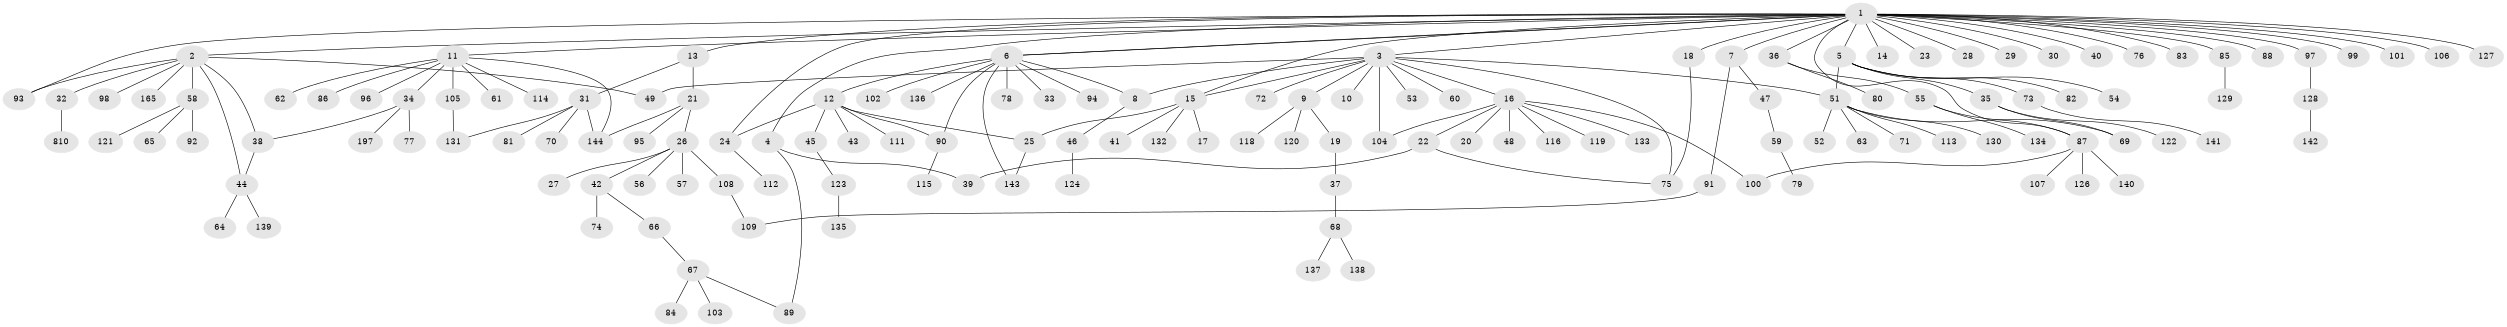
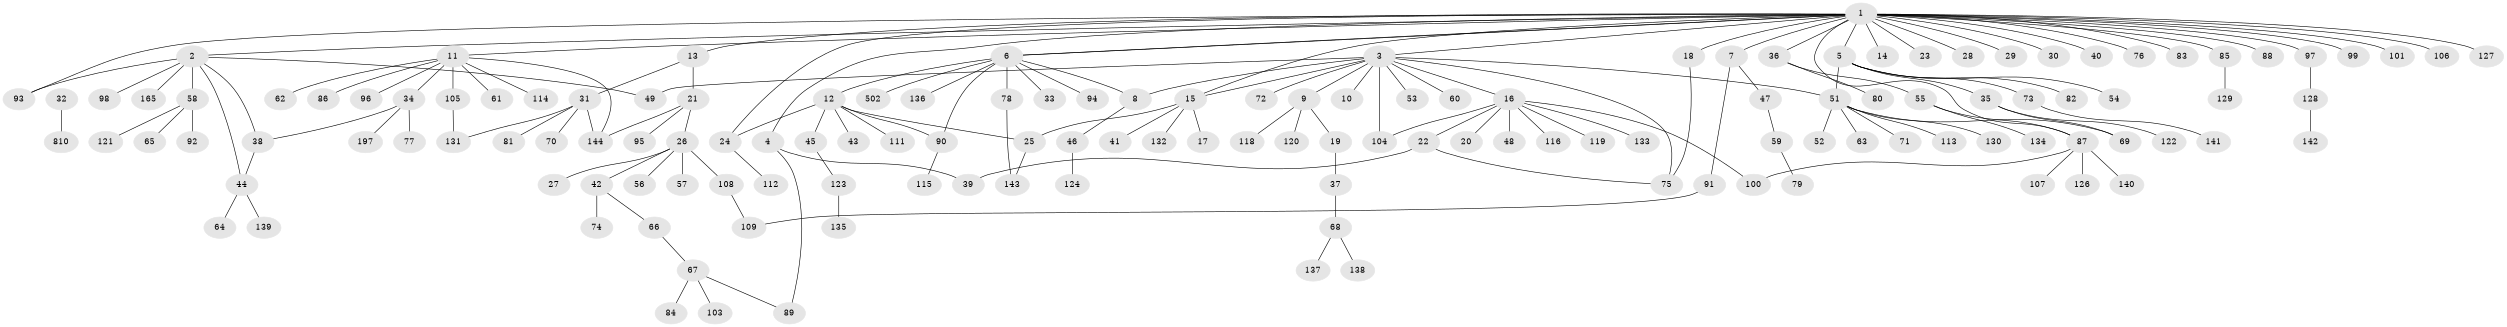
(125, 75) -> none
(873, 99) -> (873, 99)
(984, 121) -> (1008, 142)
